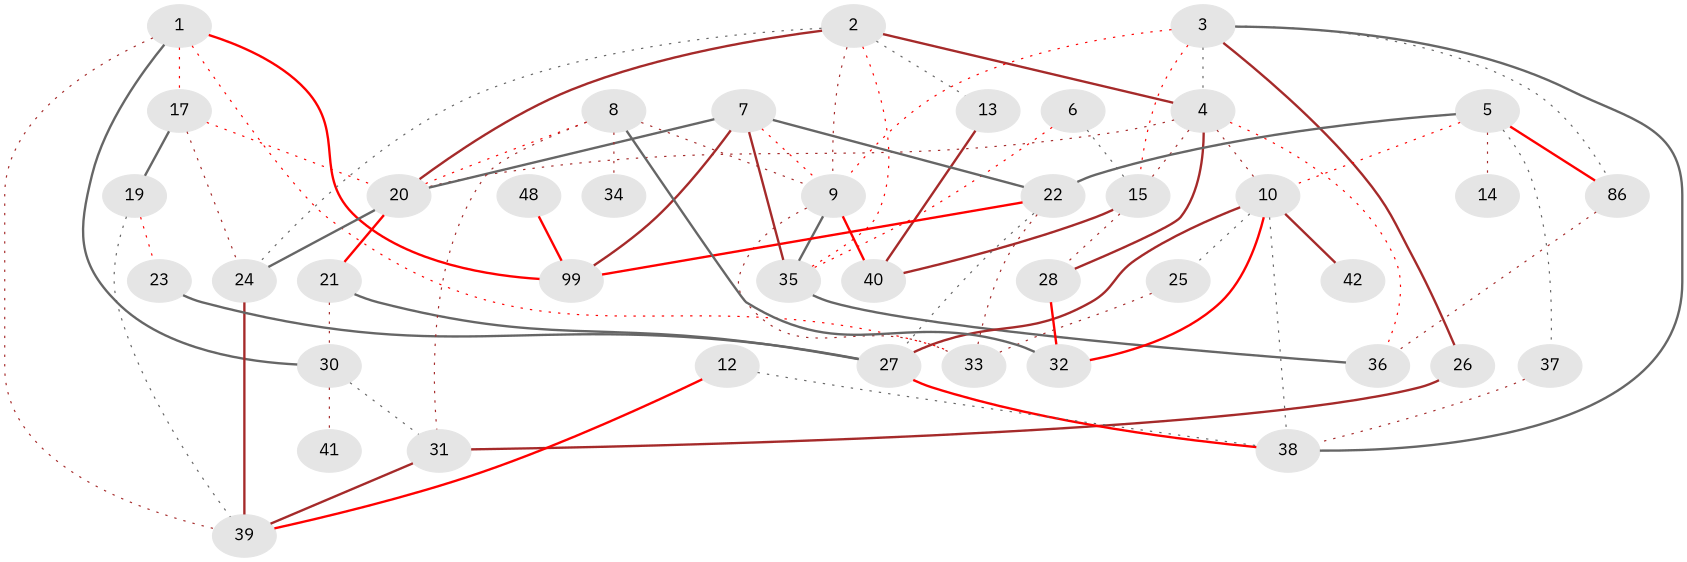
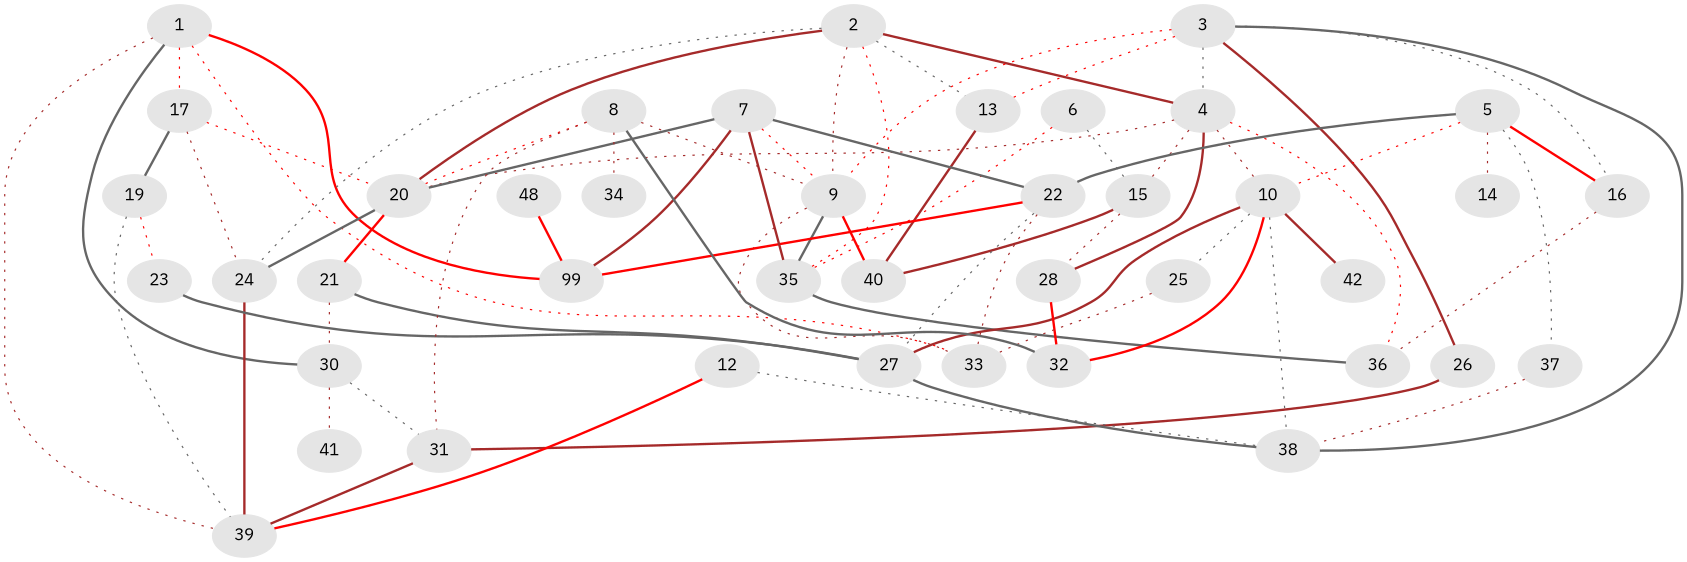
(1154, 106) -> (1093, 65)
(1617, 196) -> (1617, 196)
(1083, 423) -> (1083, 423)
